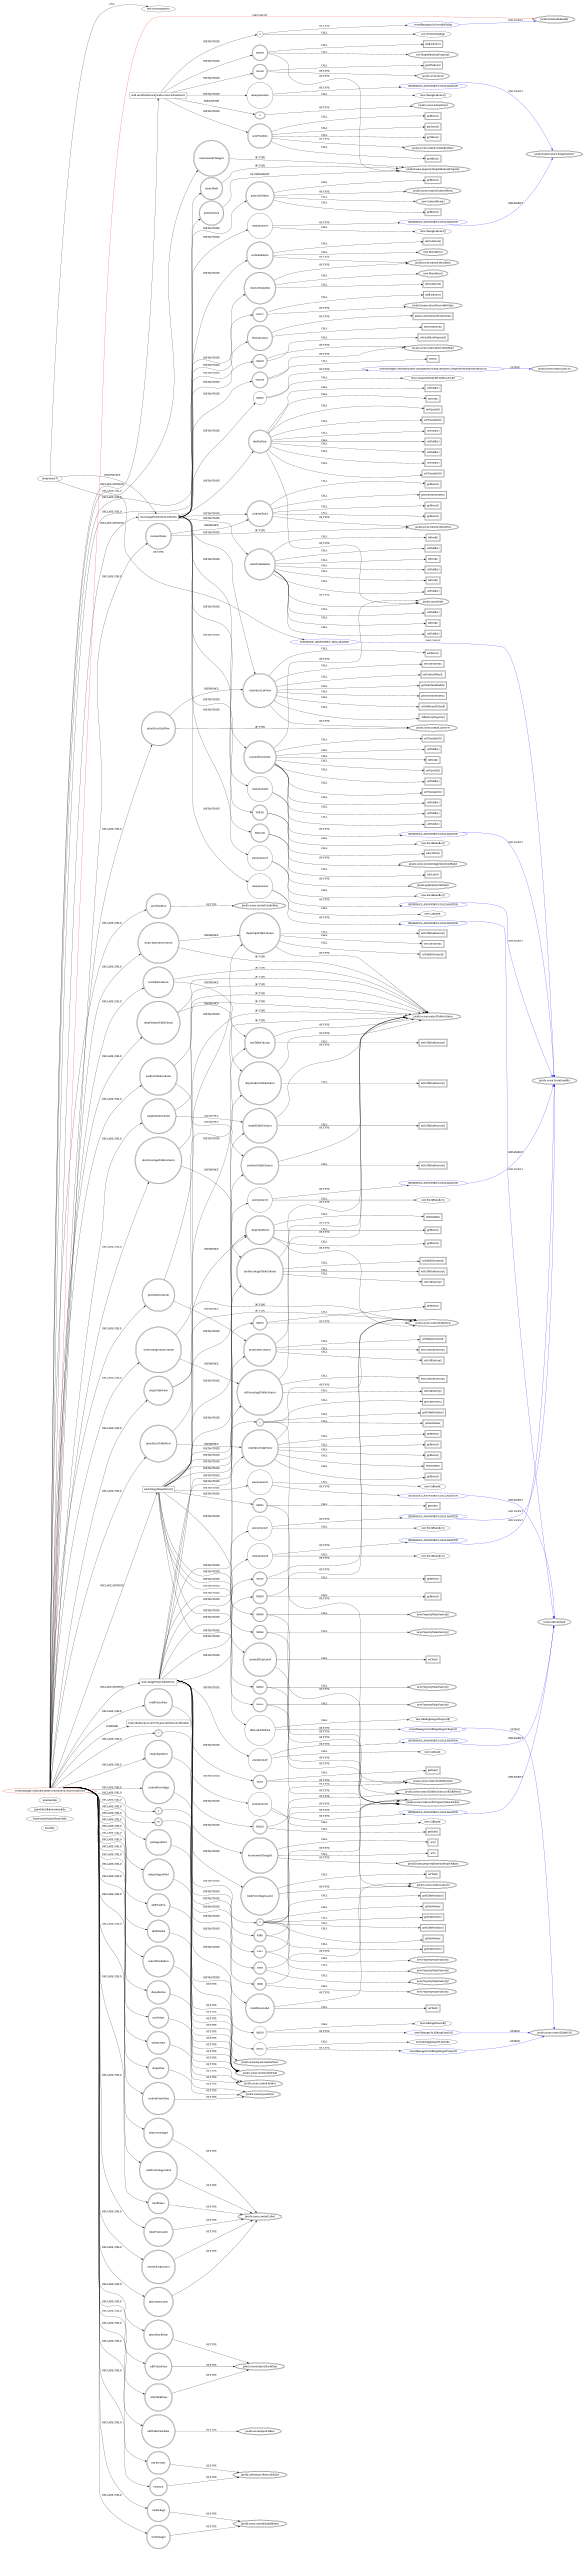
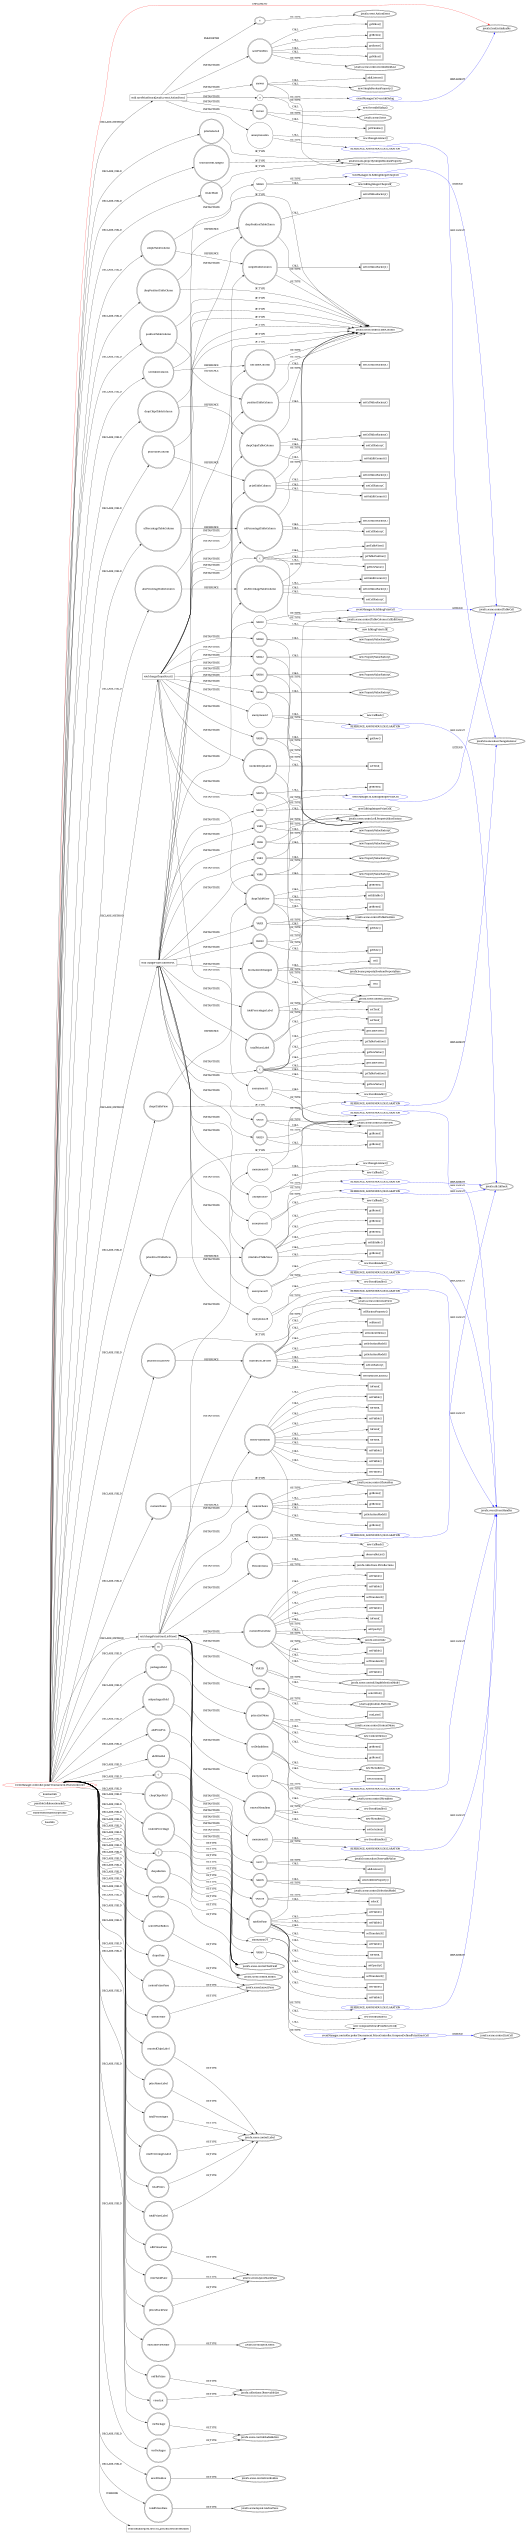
(260, 174) -> (260, 151)
(114, 479) -> (195, 1832)
(260, 1730) -> (260, 184)
